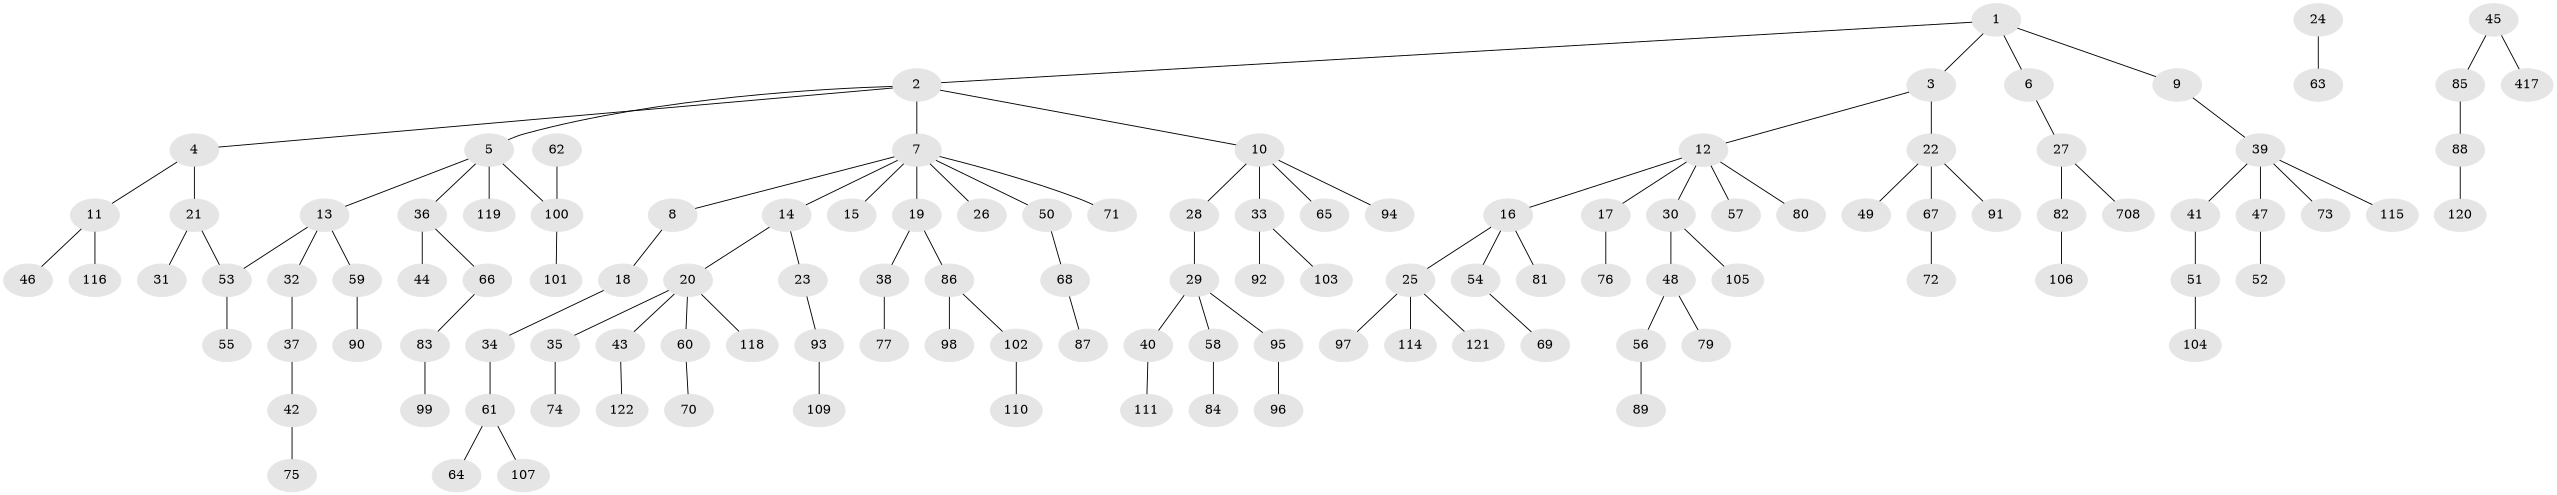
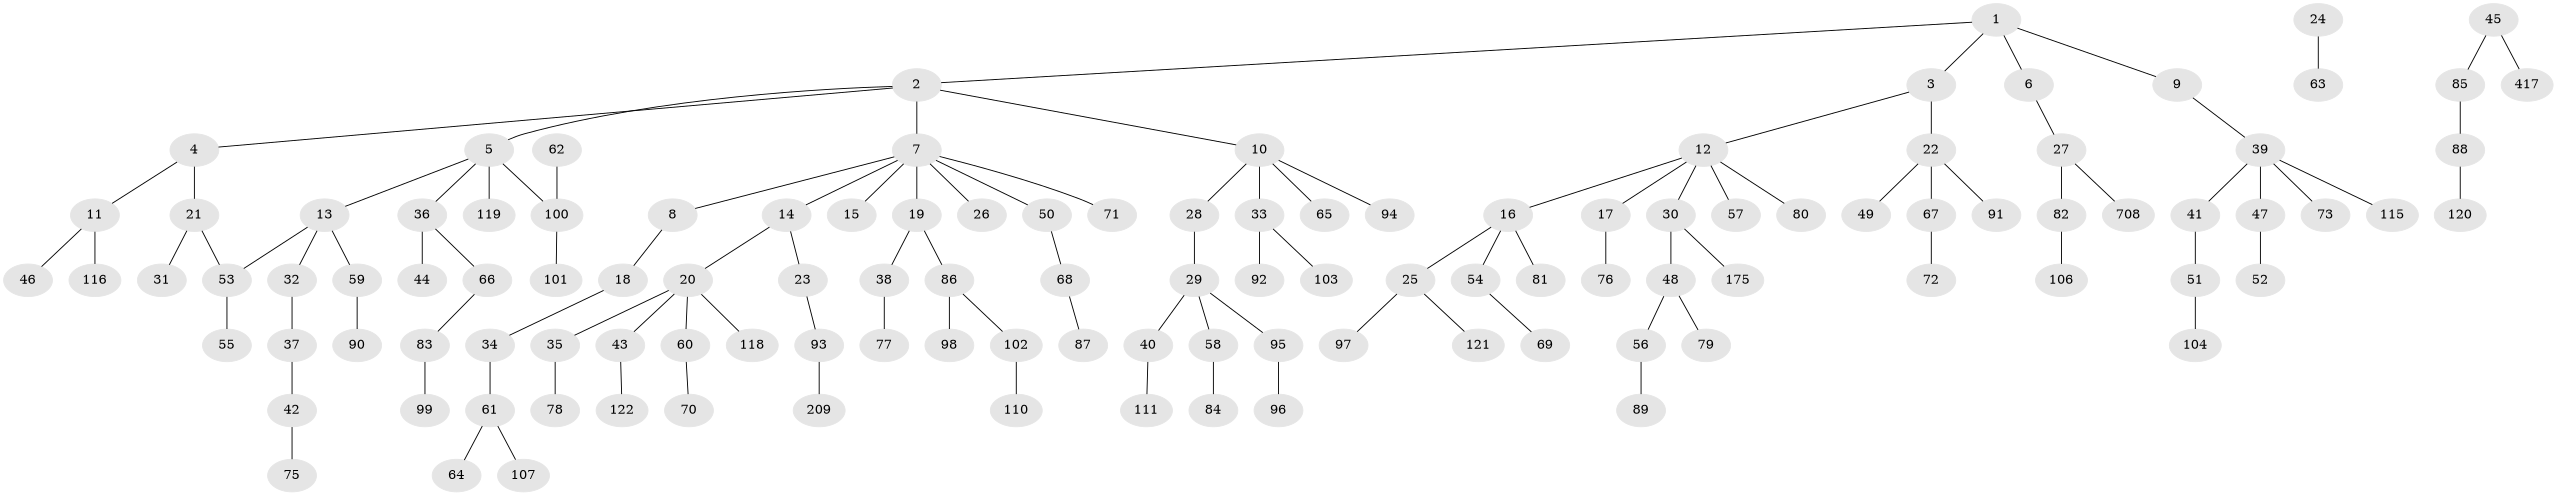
(1738, 280) -> (1738, 280)
(1410, 345) -> none
(555, 410) -> (555, 410)
(819, 410) -> (819, 410)
